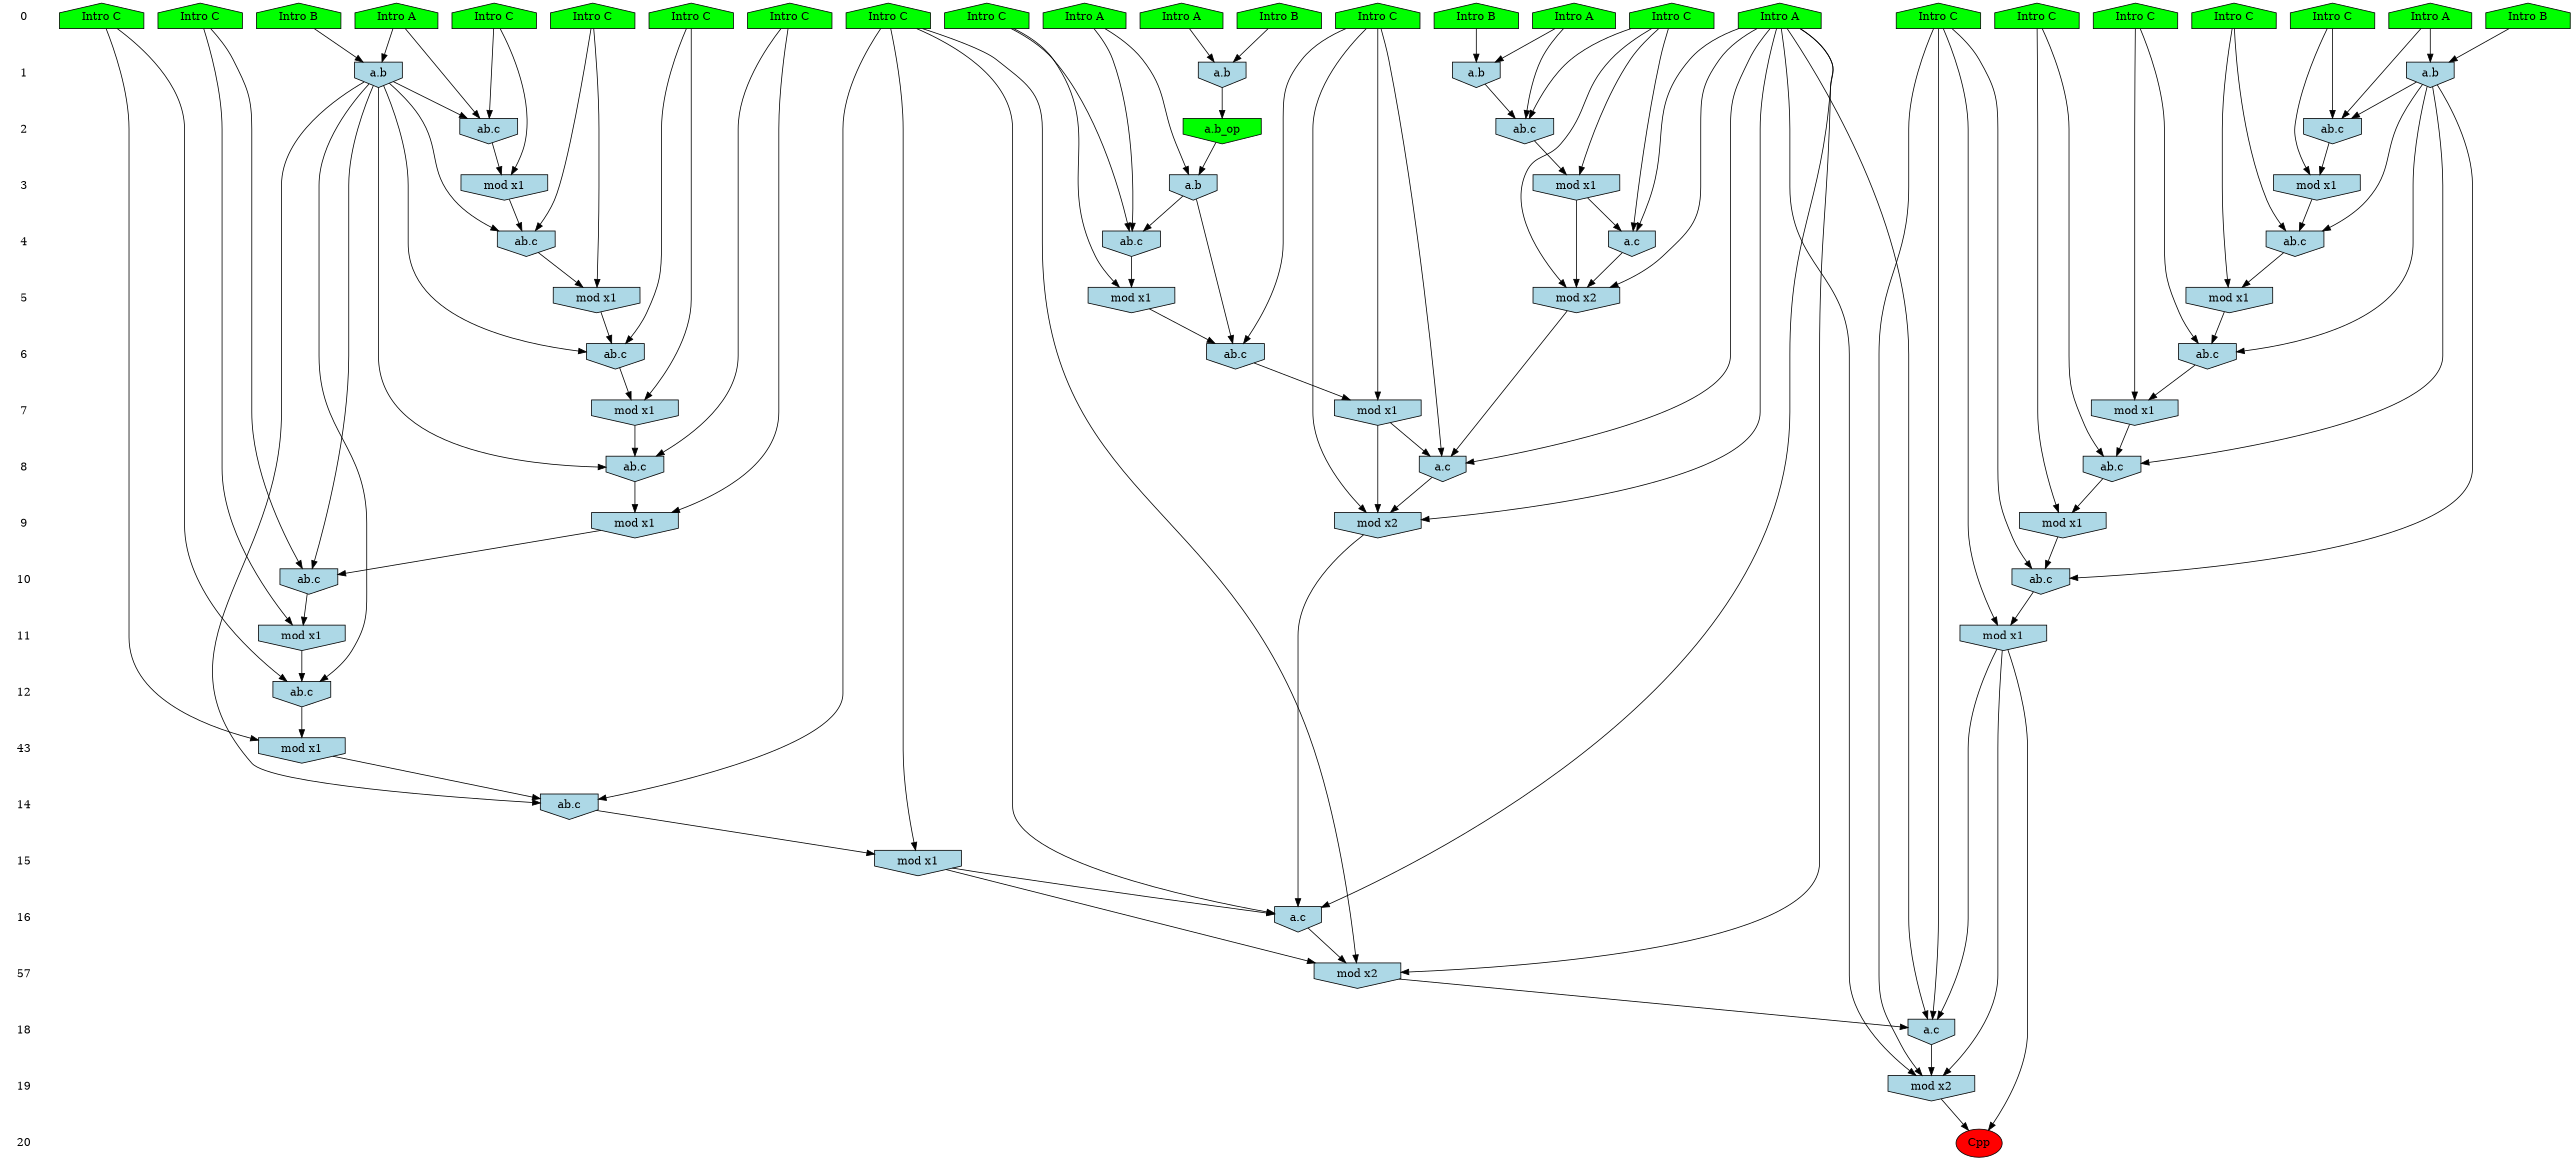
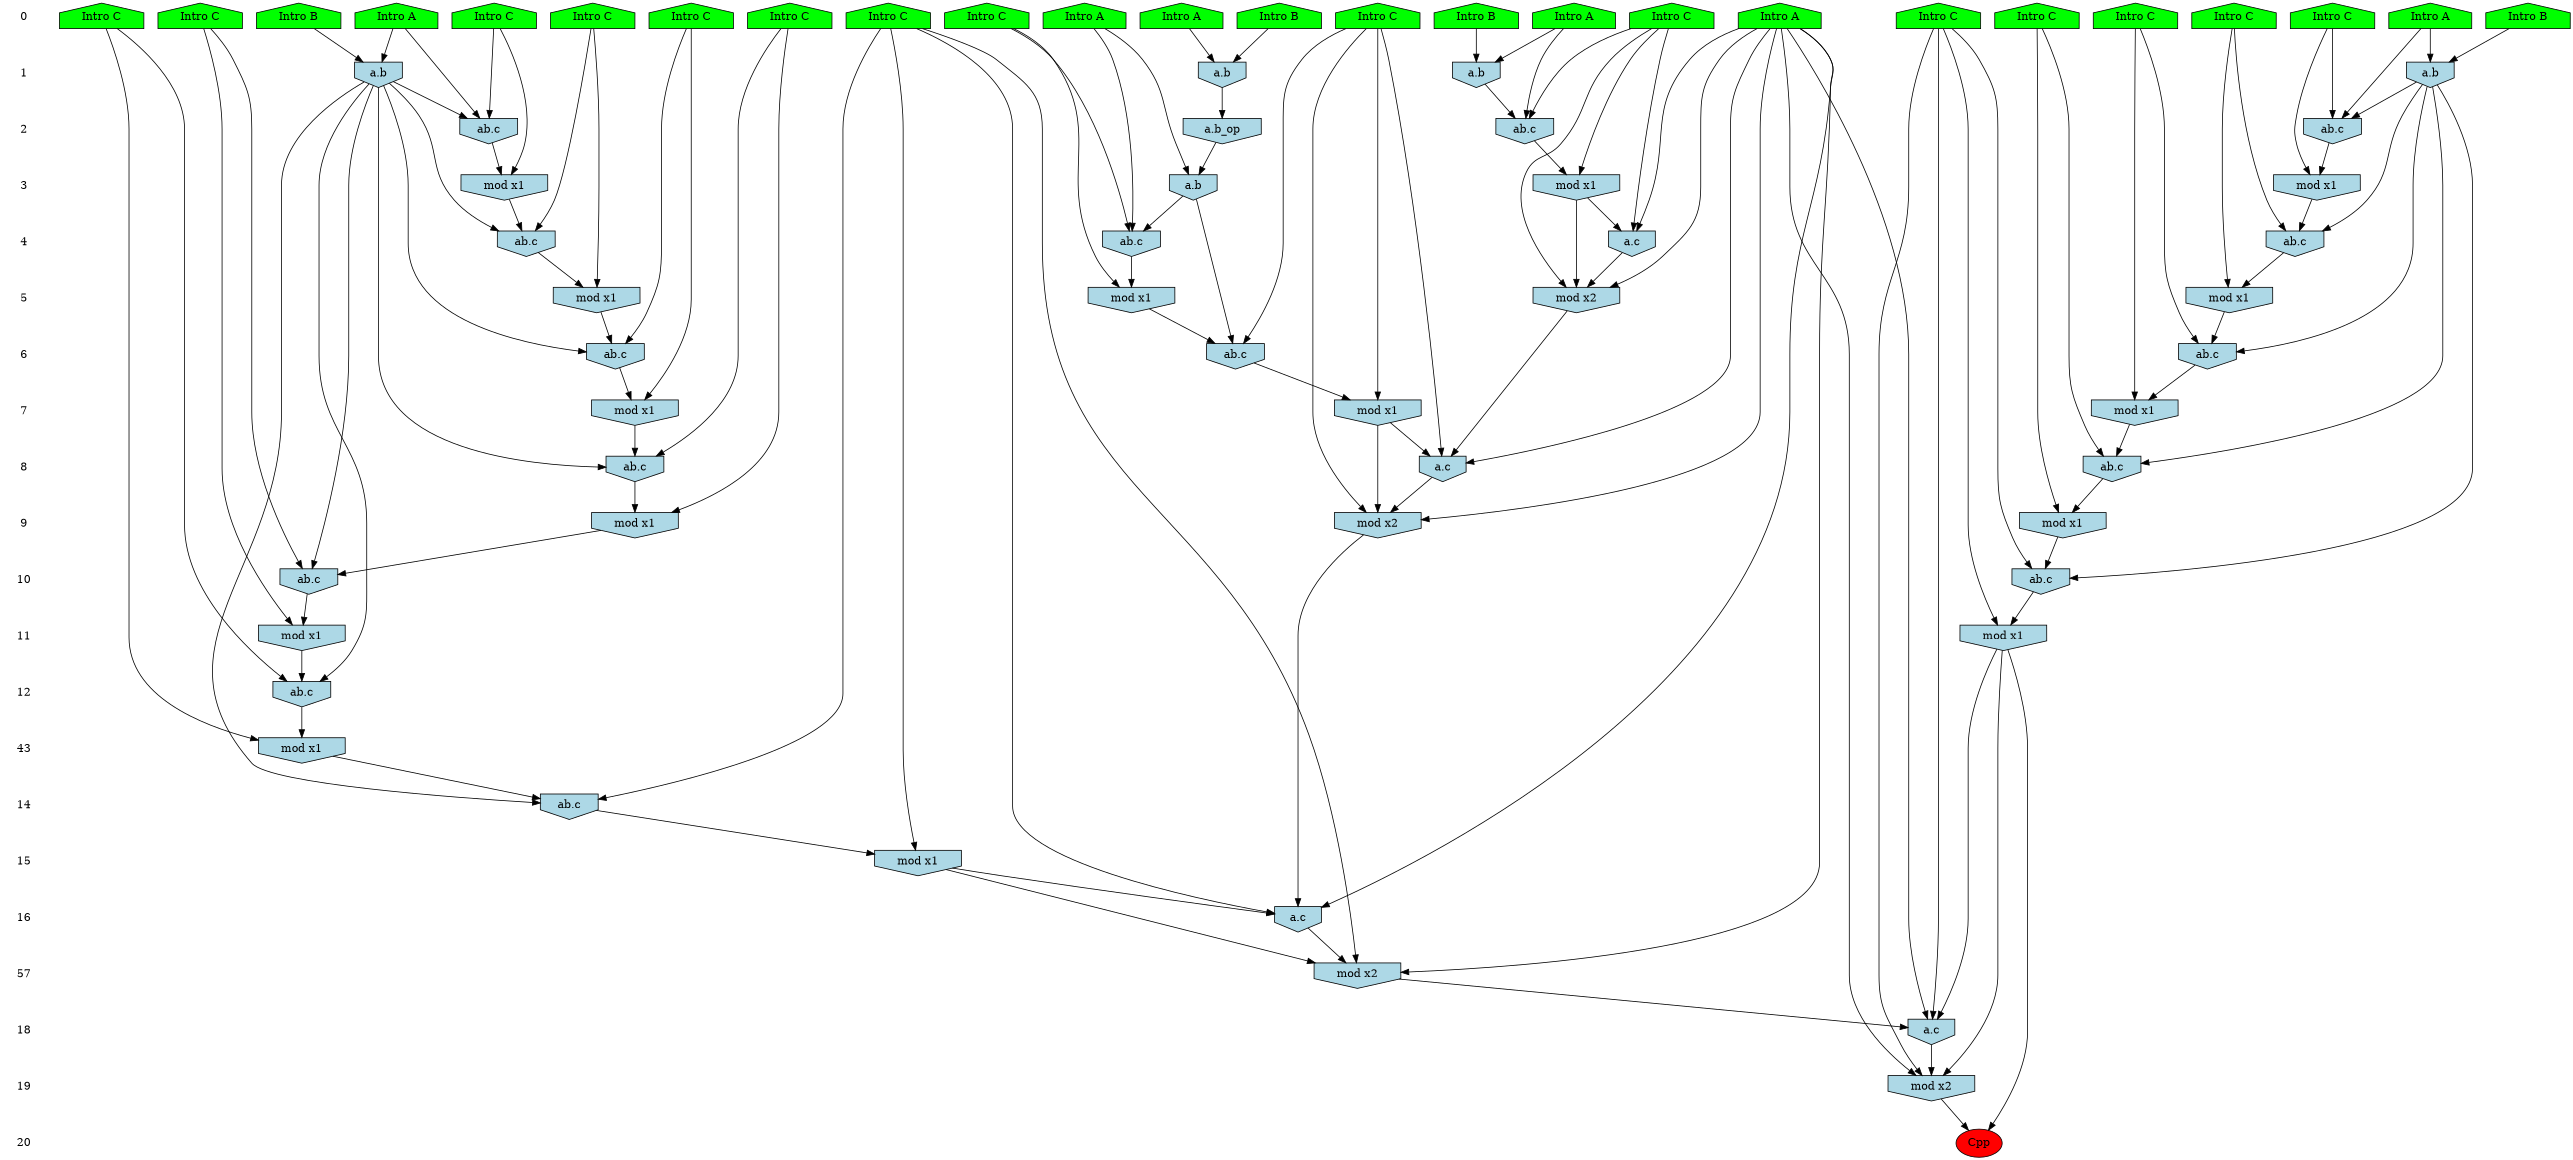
(1222, 130) -> (1222, 130)
